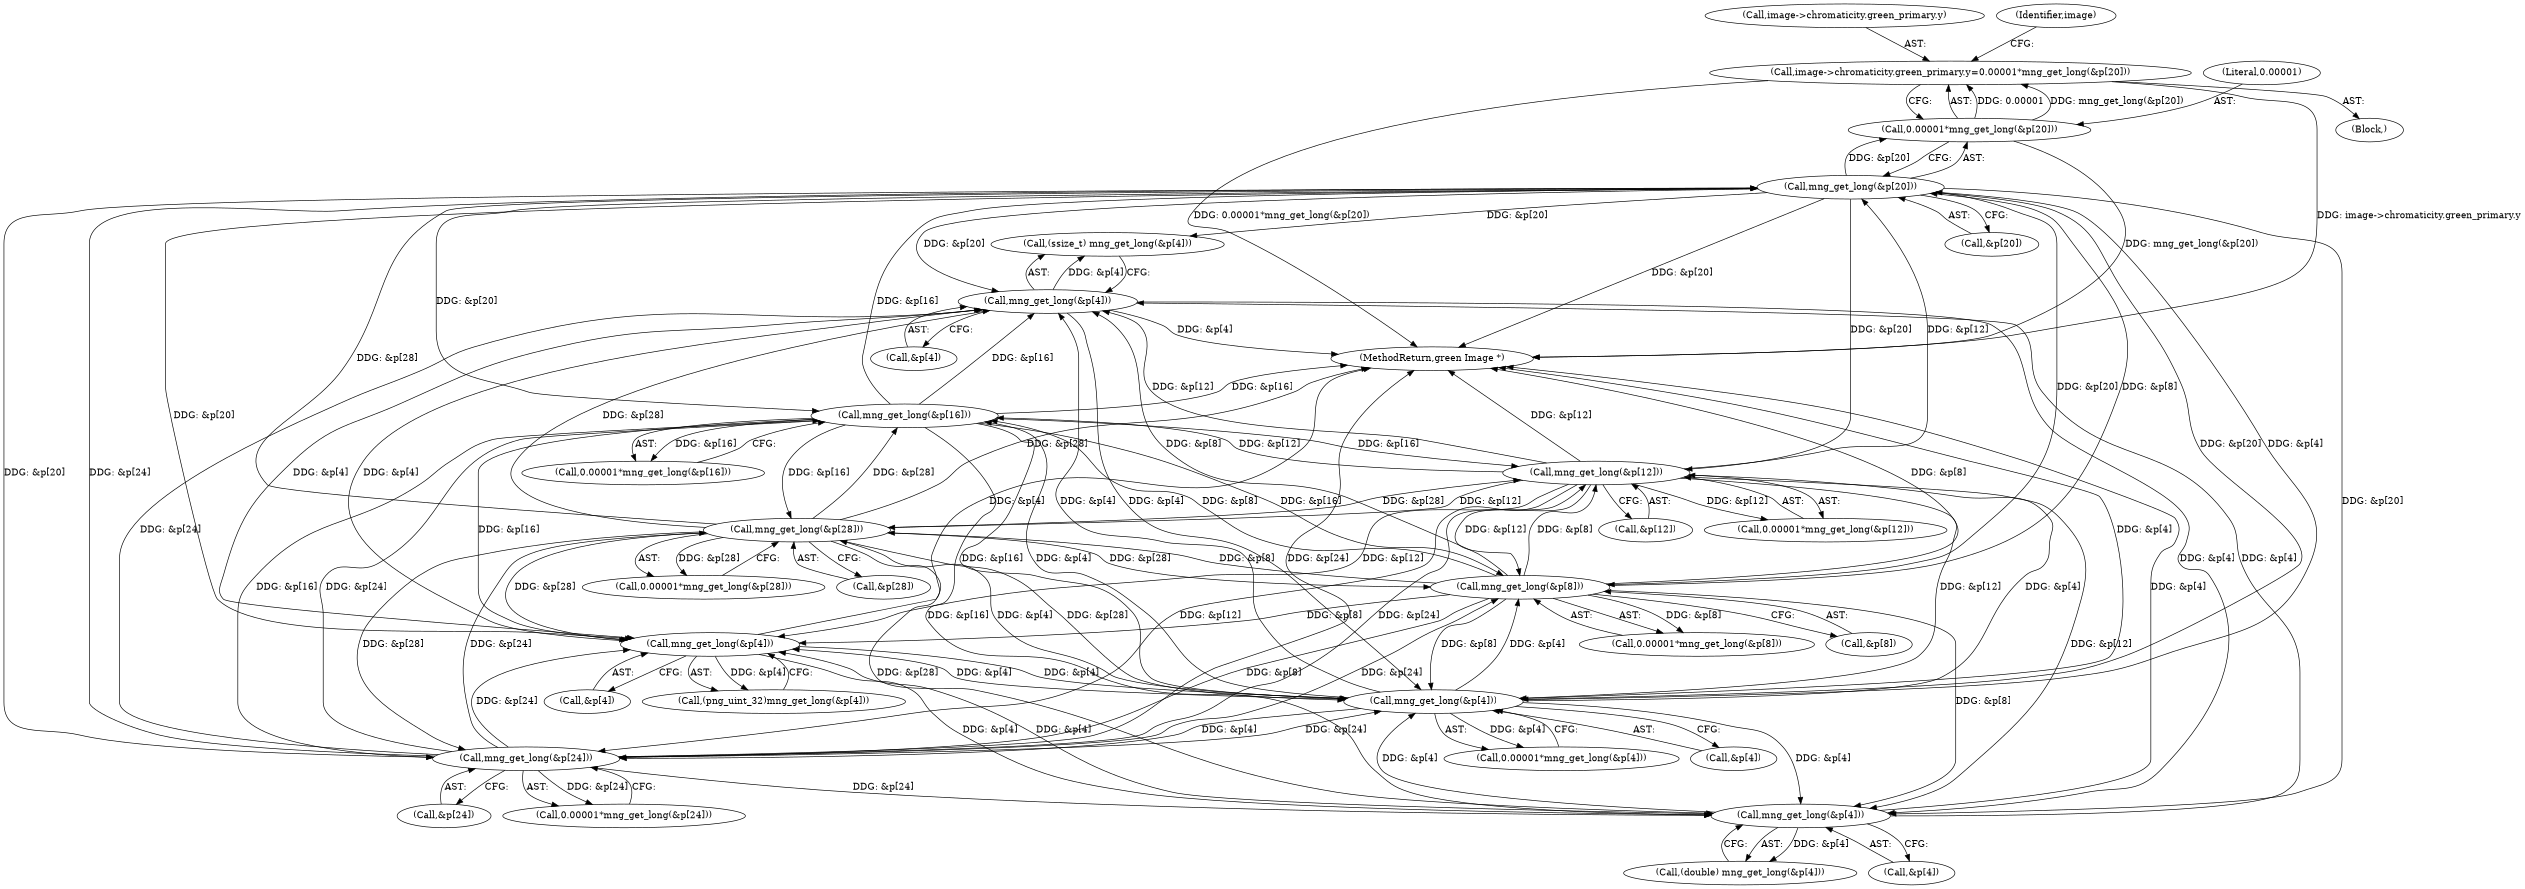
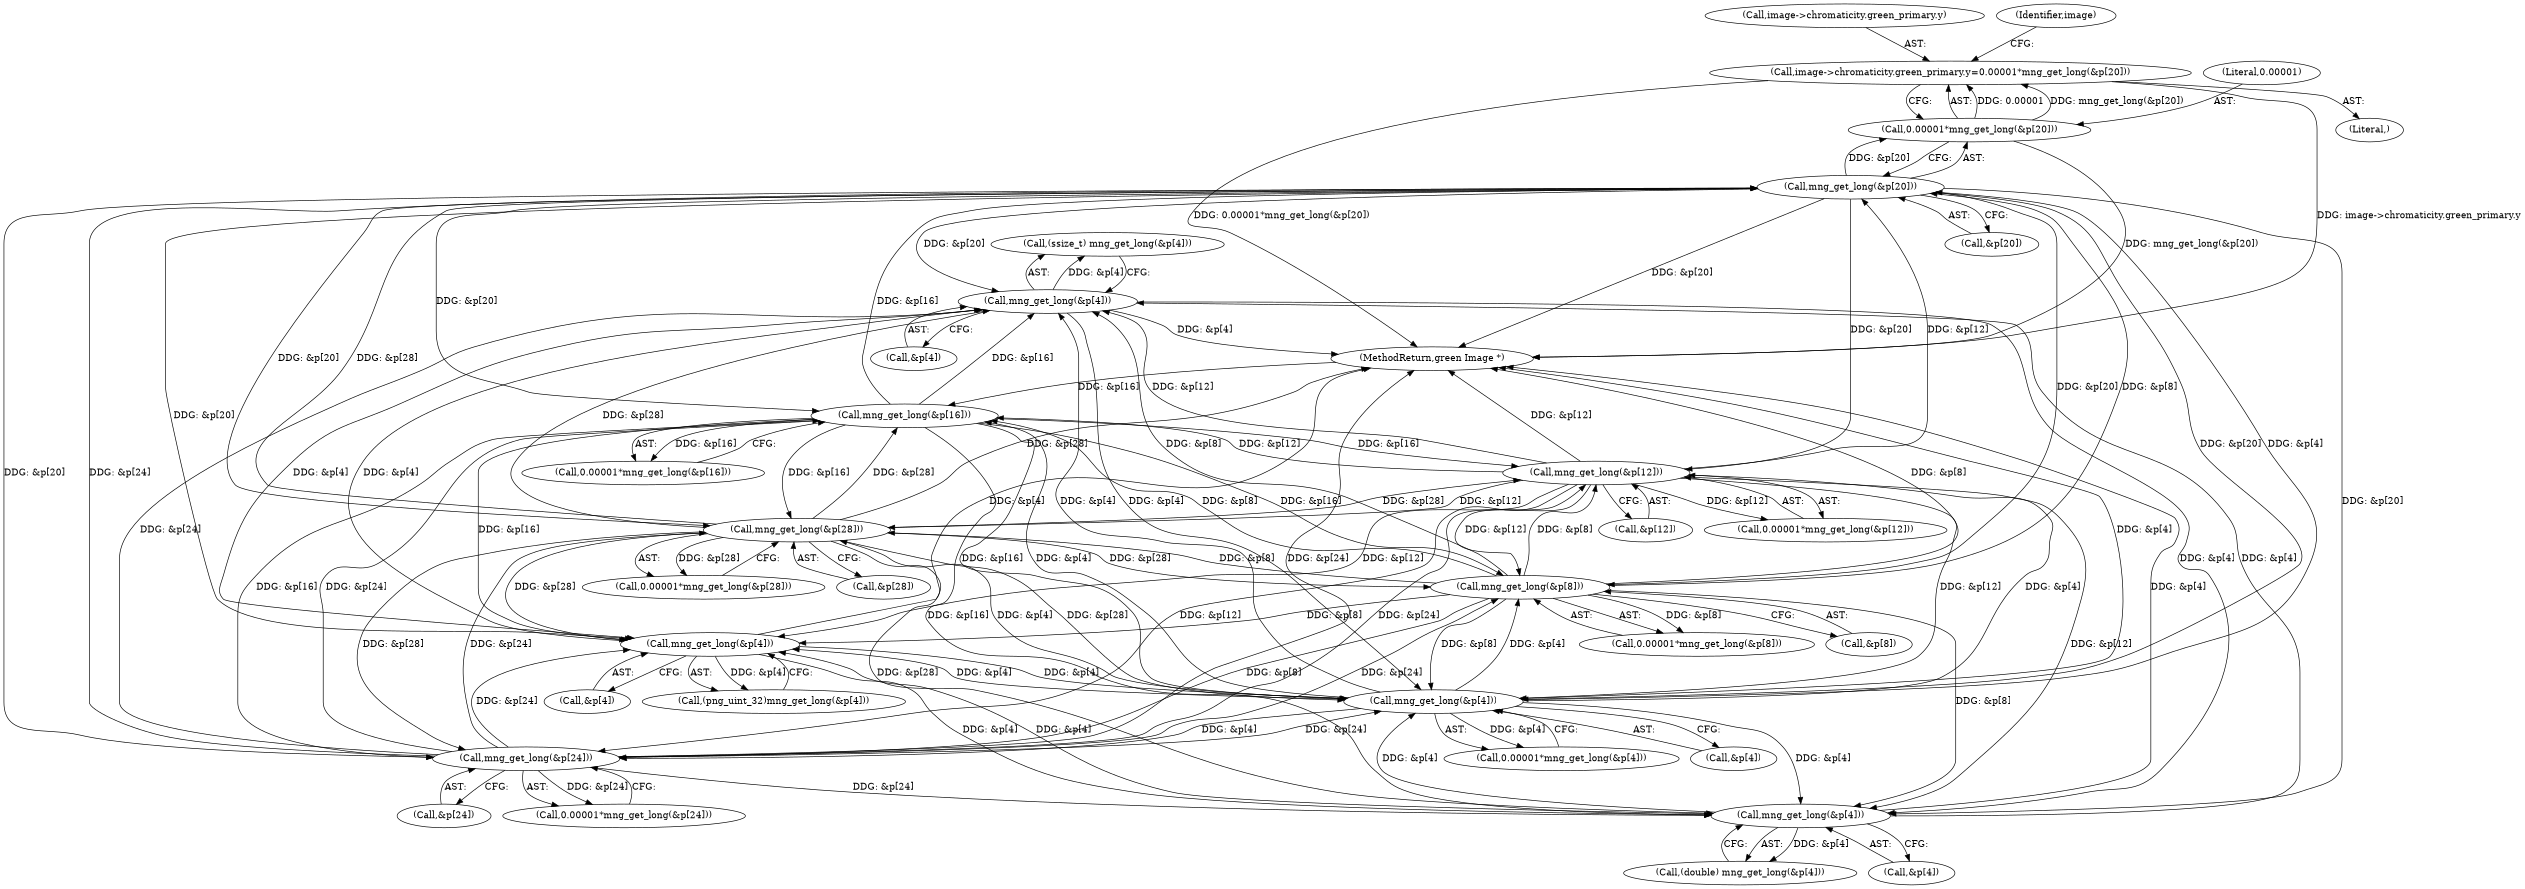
(2370, 130) -> (2370, 130)
(1482, 211) -> (360, 237)
(1180, 400) -> (1154, 374)
